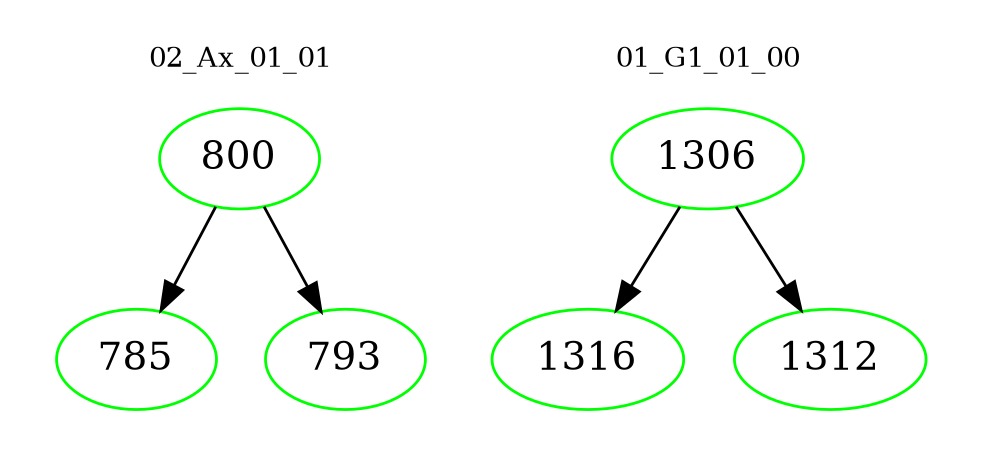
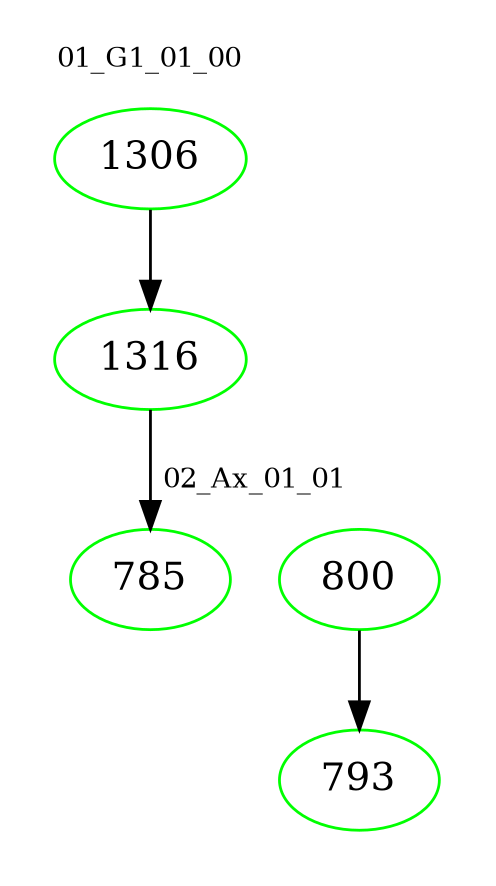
(195, 246) -> (150, 471)
(830, 359) -> none
